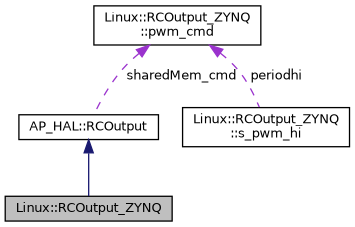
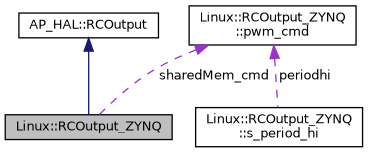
(113, 81) -> (144, 76)
(266, 127) -> (279, 127)
